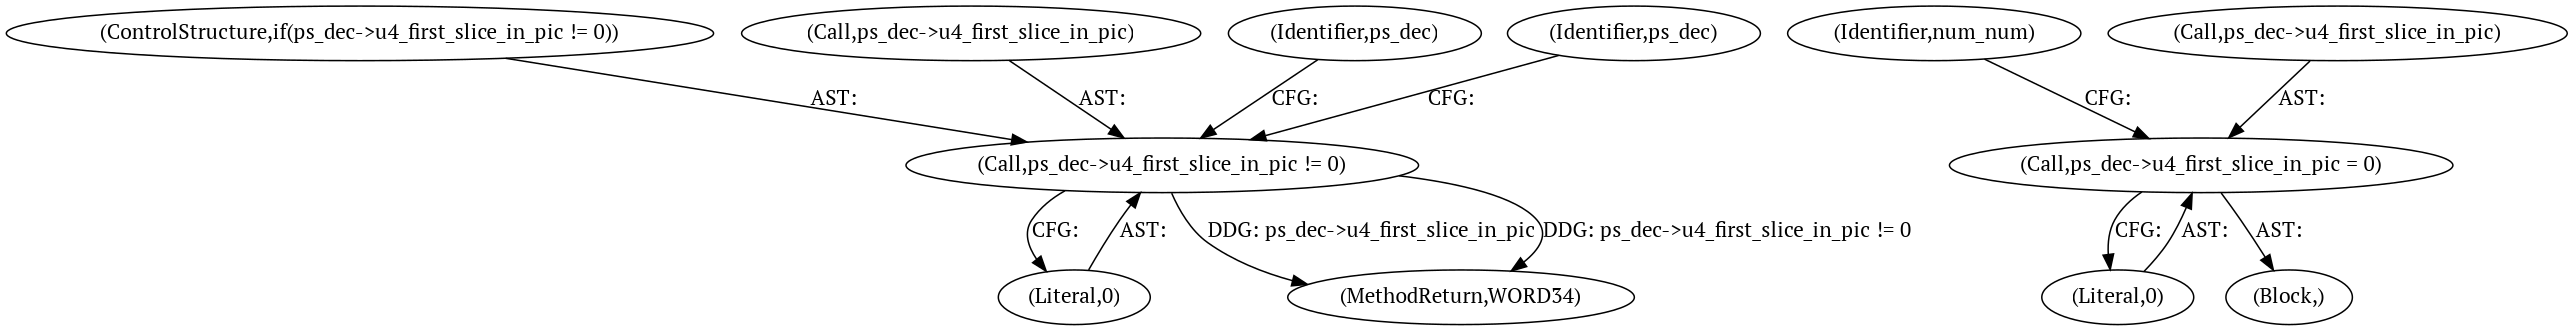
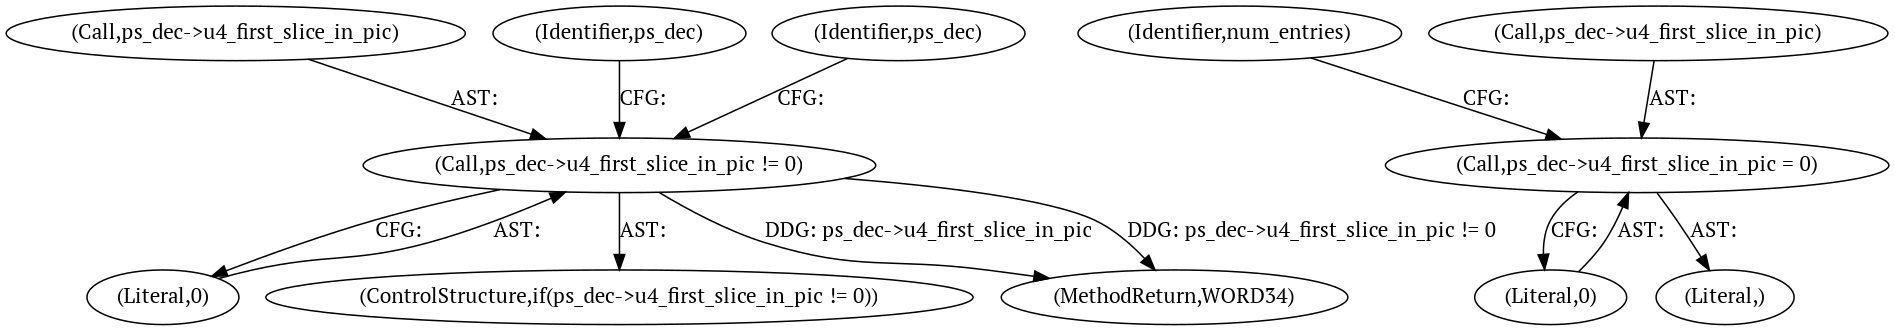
(1934, 33) -> (1240, 33)
(759, 99) -> (619, 224)
(2289, 297) -> (1725, 297)
